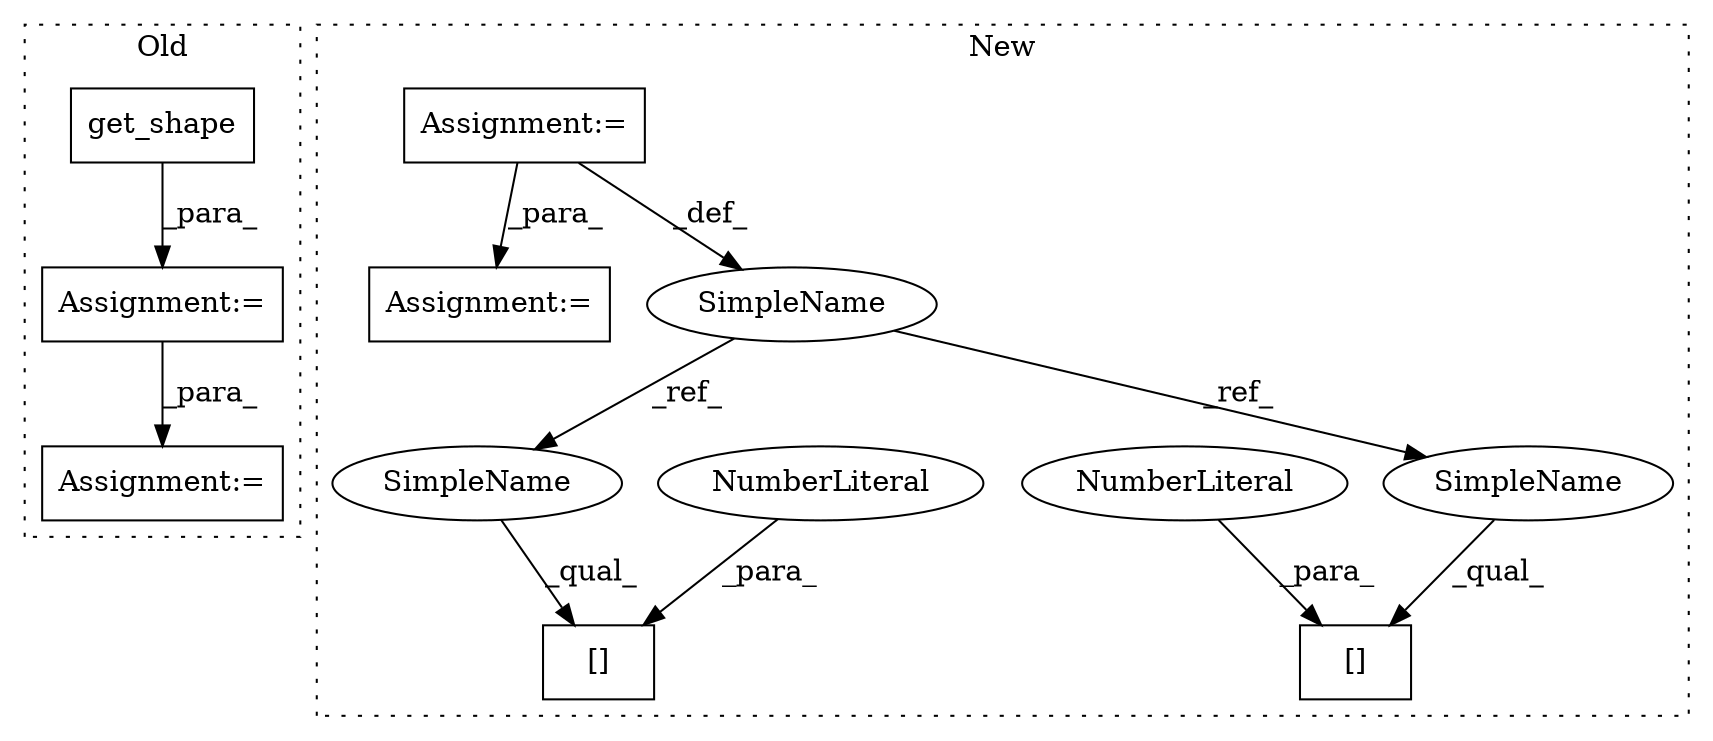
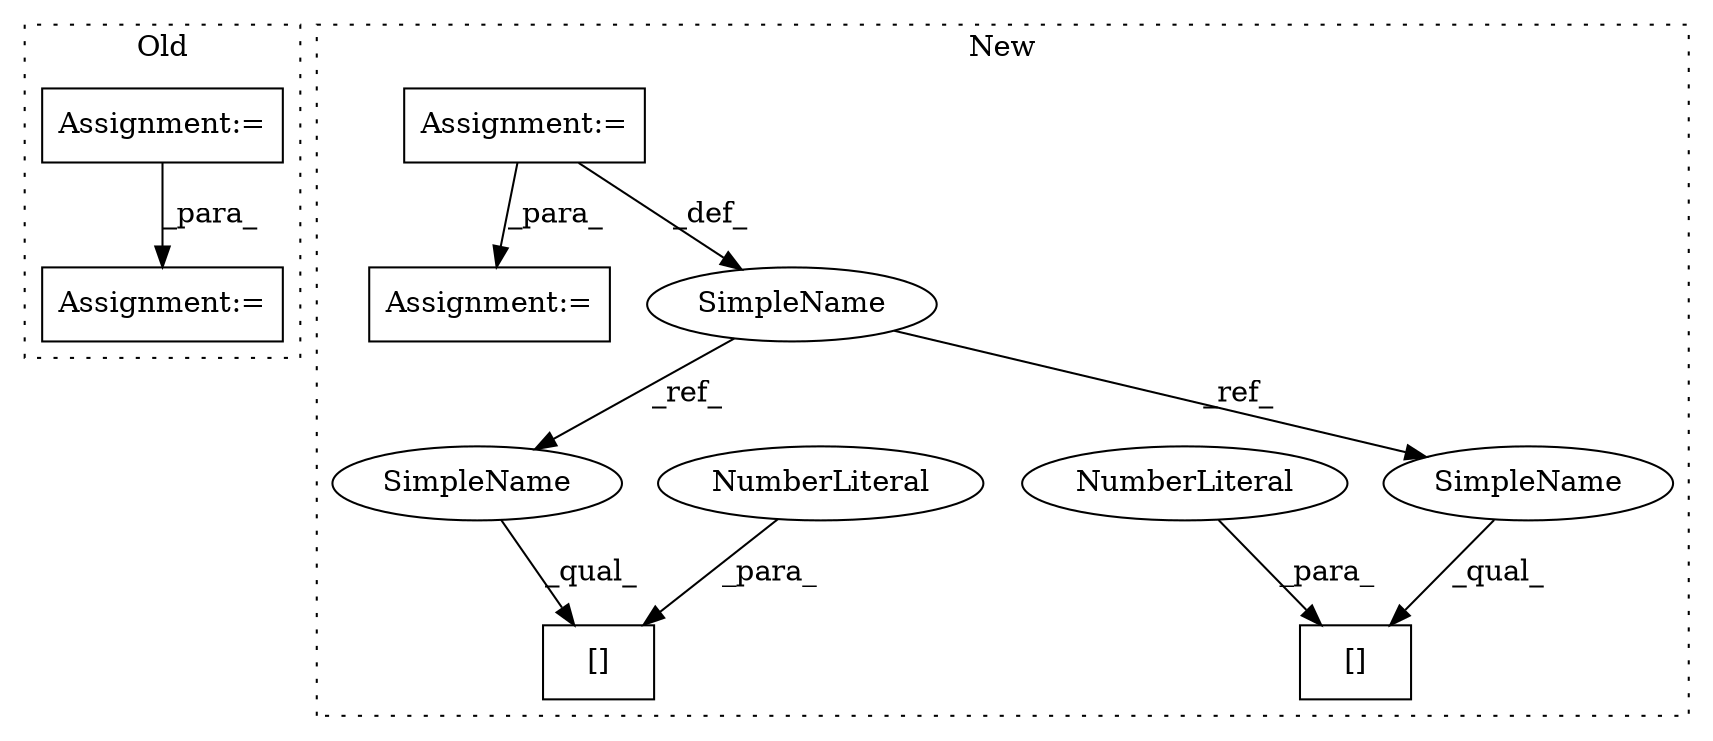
(162, 125) -> none
